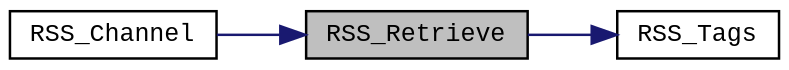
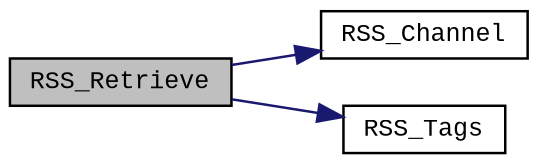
(248, 35) -> (264, 60)
